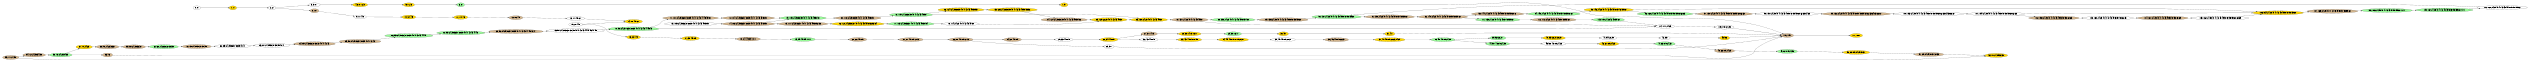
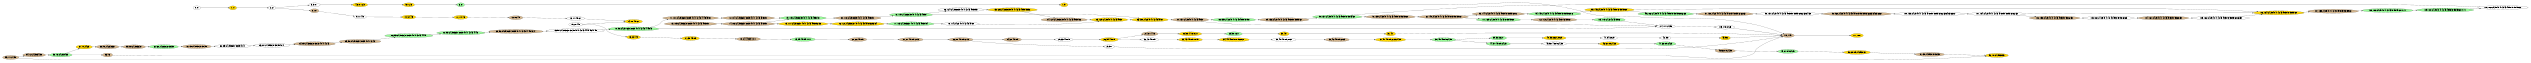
(961, 10) -> (961, 10)
(1109, 20) -> (1109, 20)
(691, 24) -> (691, 24)
(803, 24) -> (803, 24)
